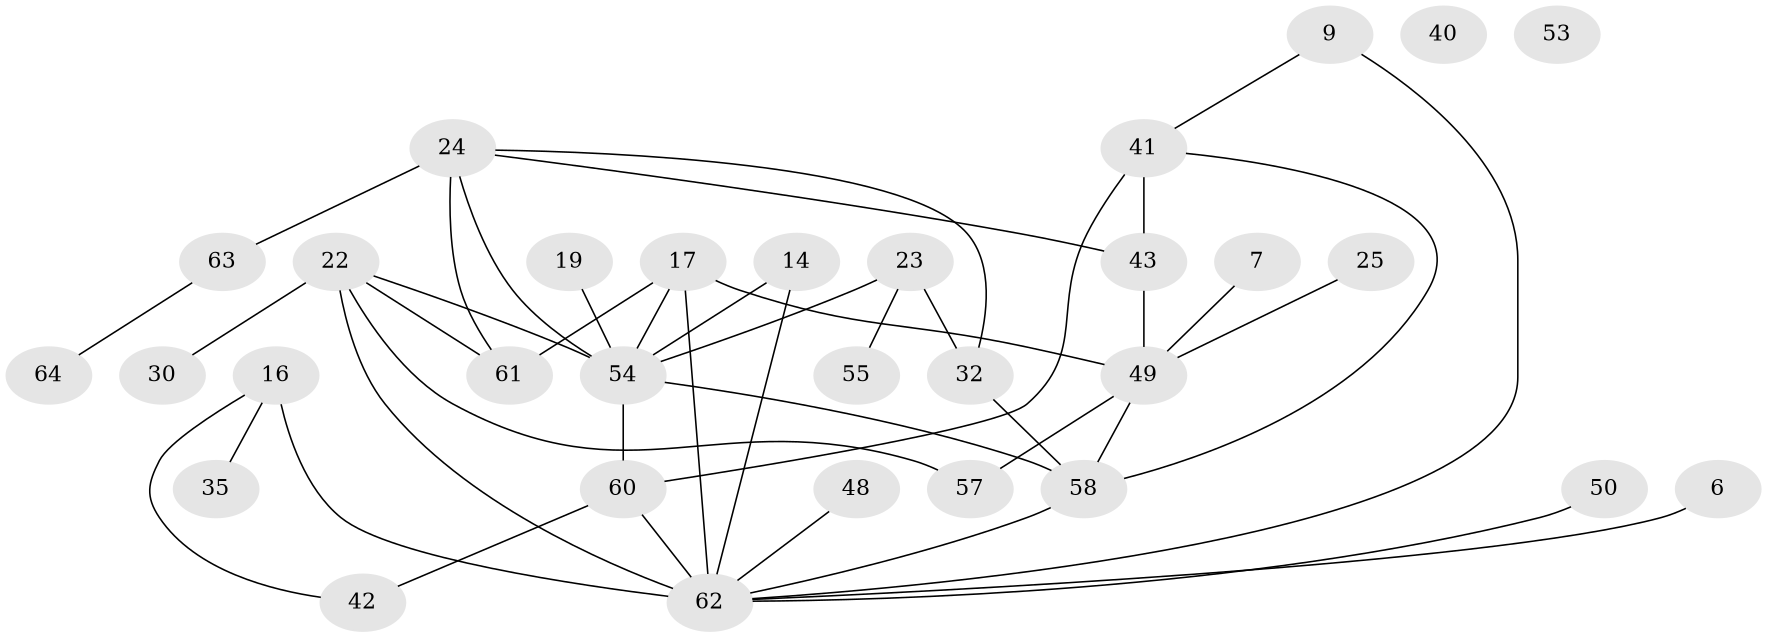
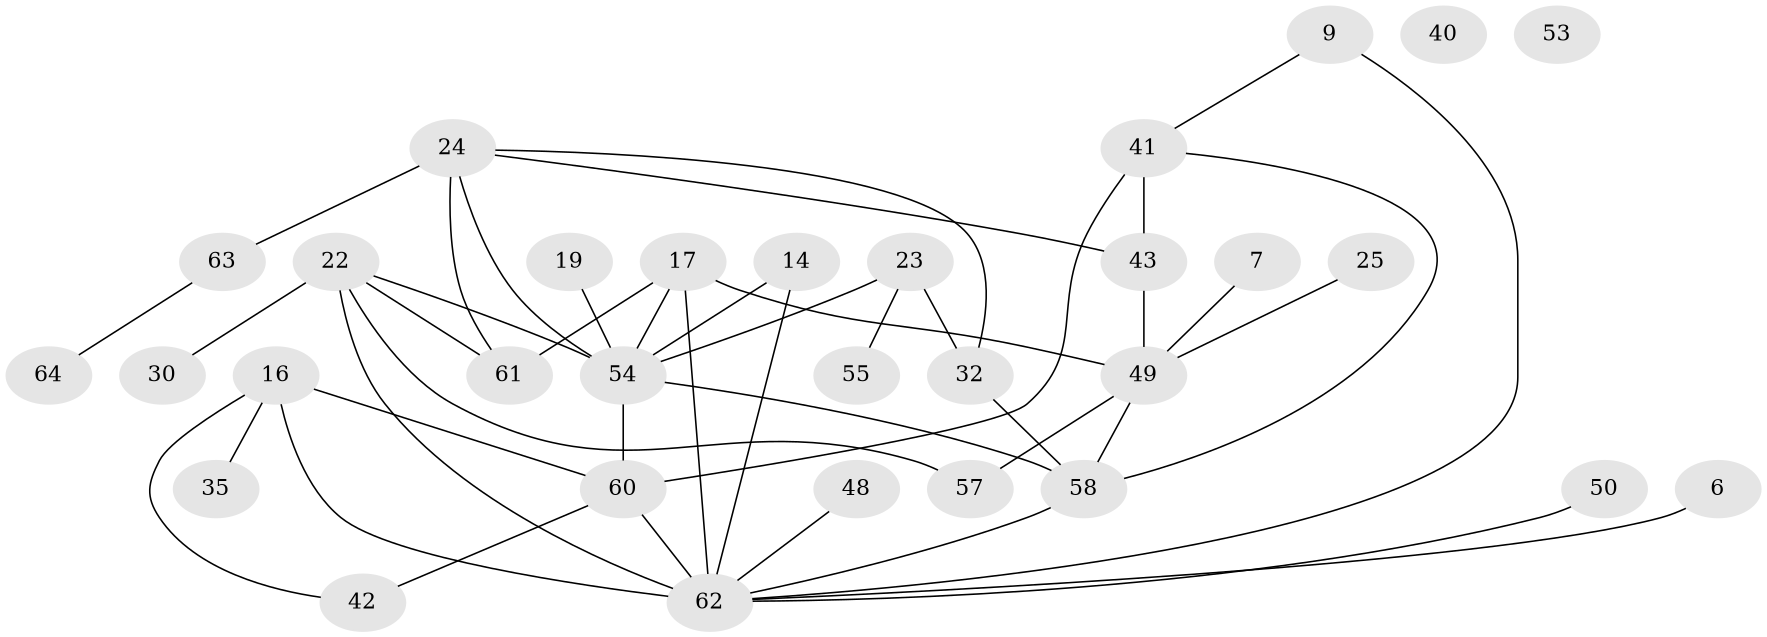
none -> (450, 432)
